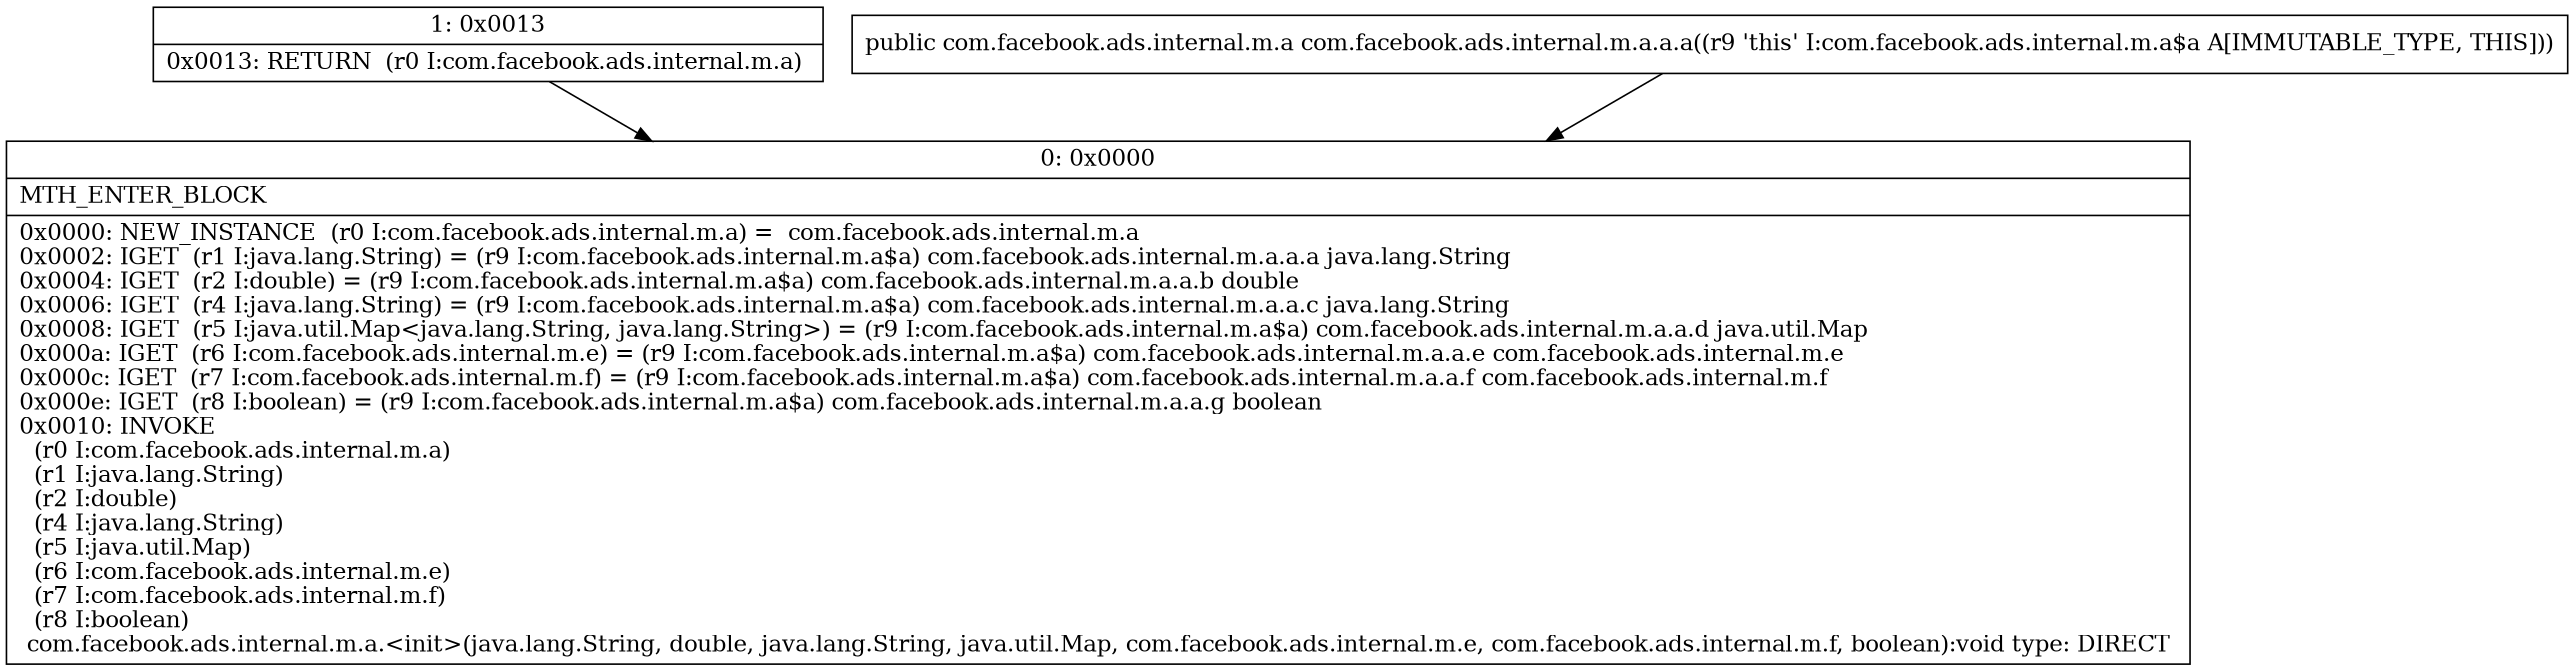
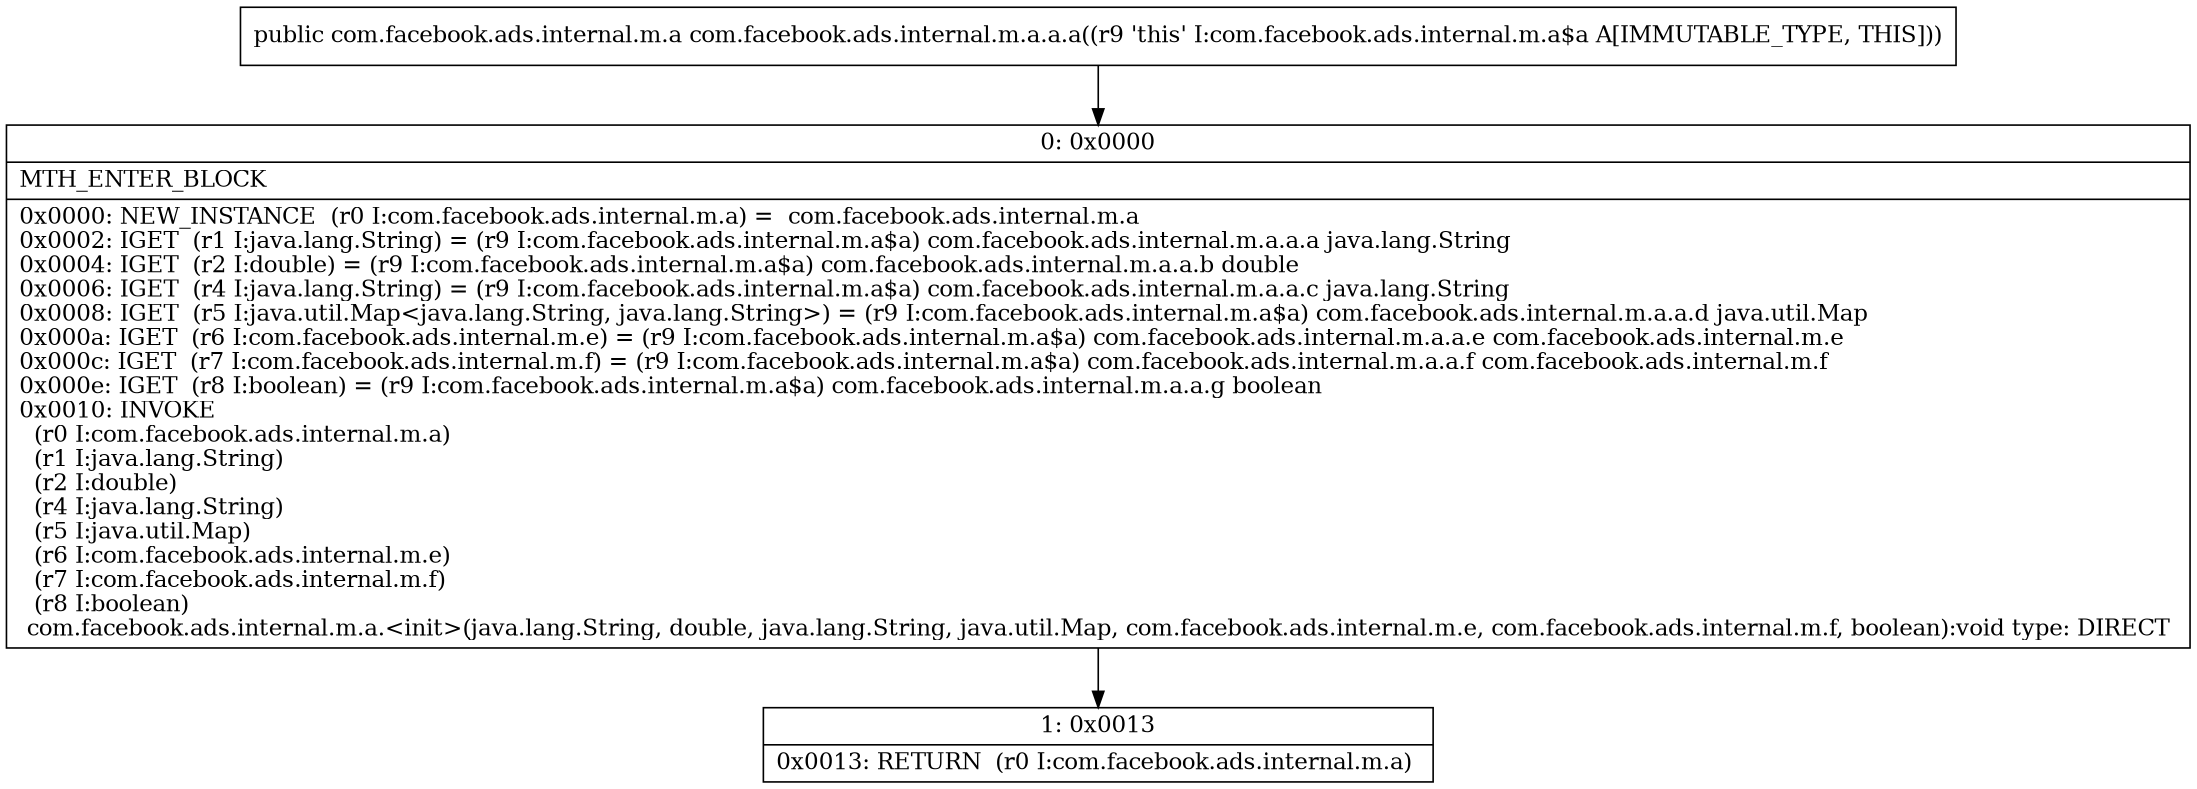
(594, 107) -> (1098, 670)
